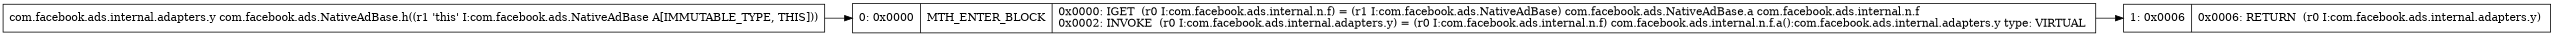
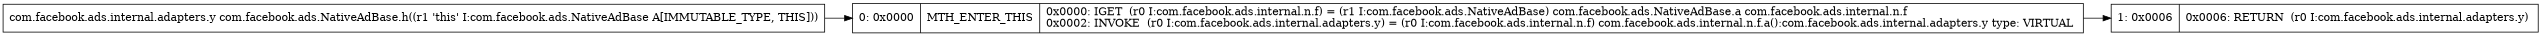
(986, 18) -> (980, 18)
